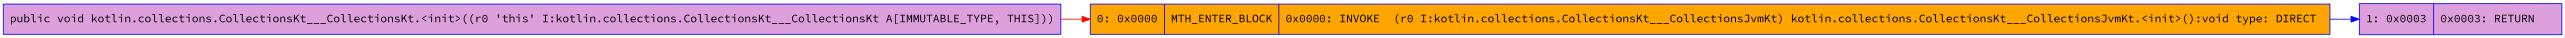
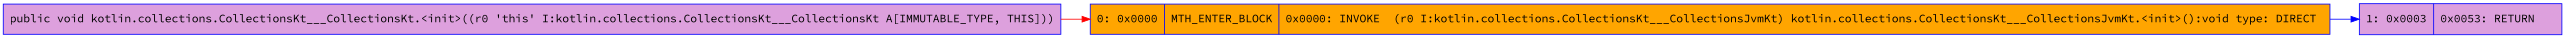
(2498, 19) -> (2498, 19)
